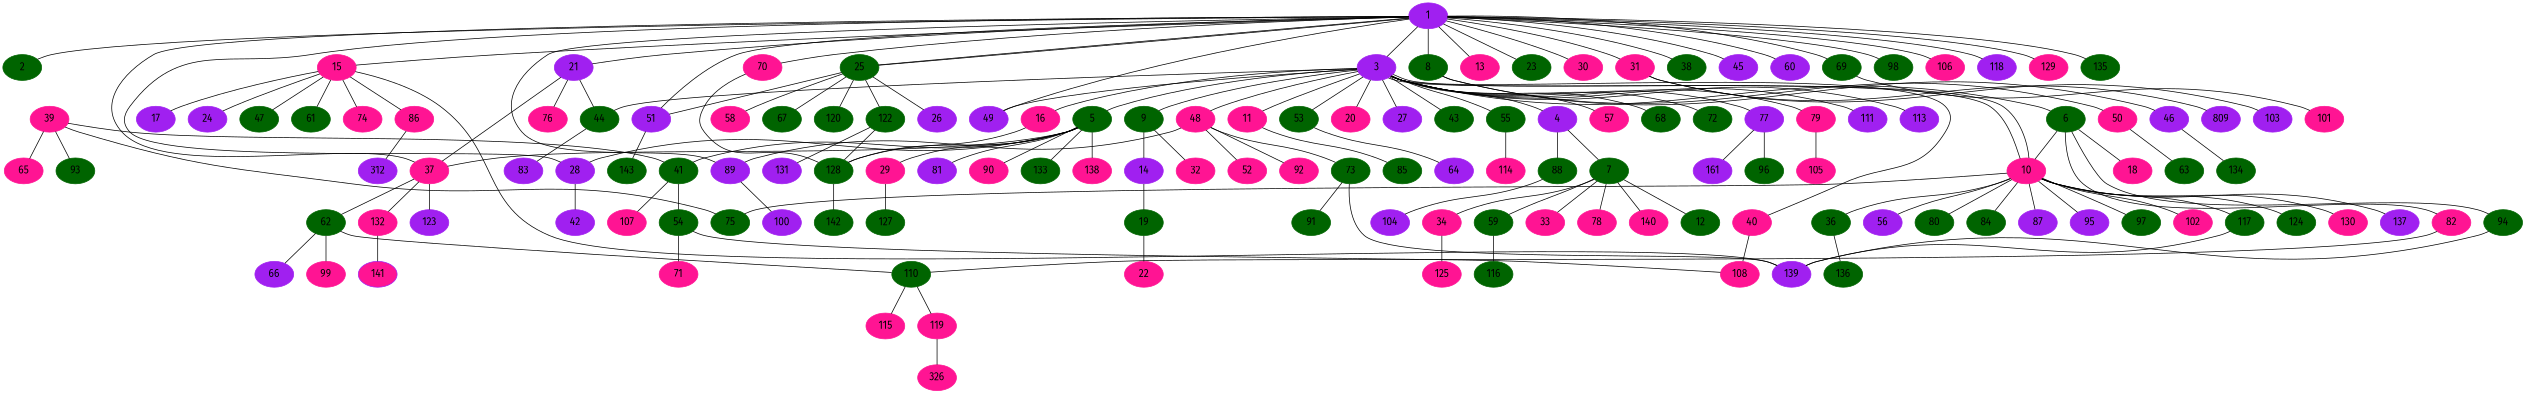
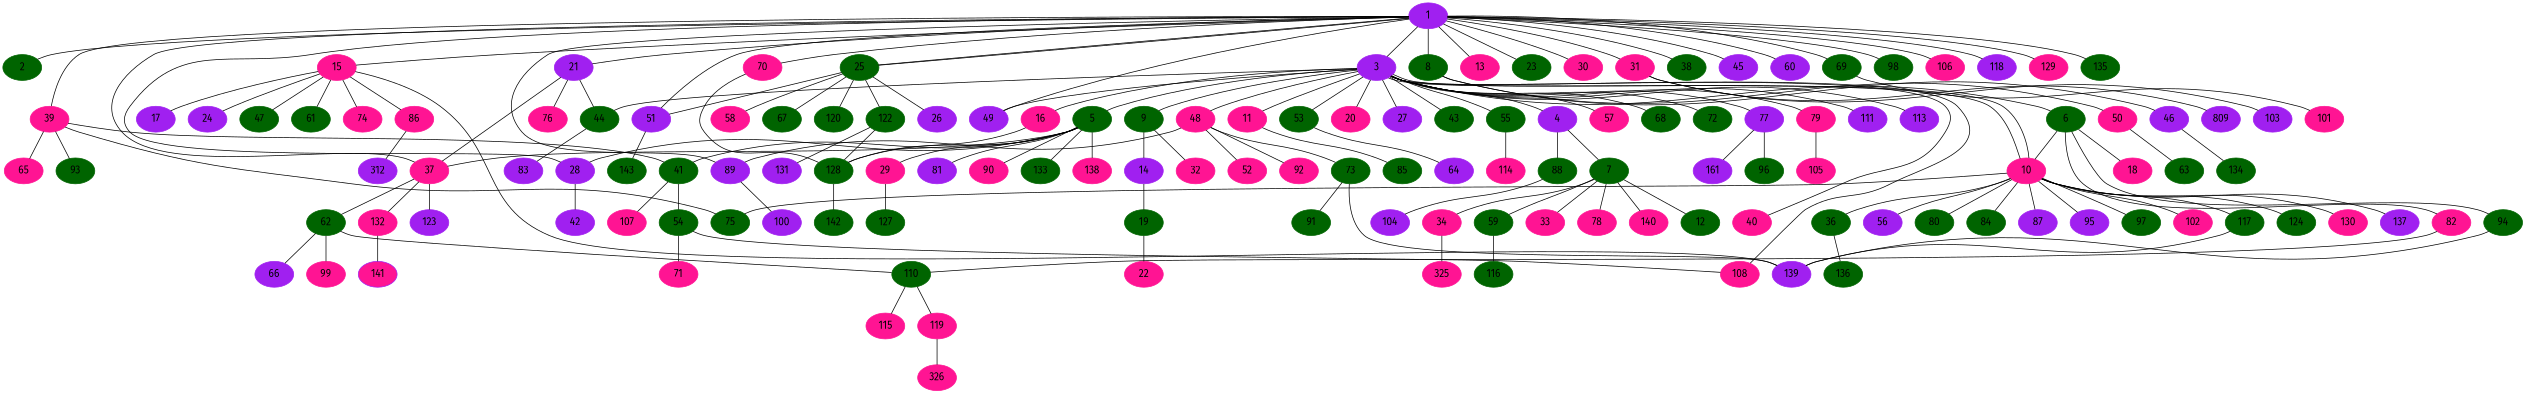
none -> (470, 26)
(1746, 248) -> (1949, 103)
(1442, 274) -> (1442, 274)
